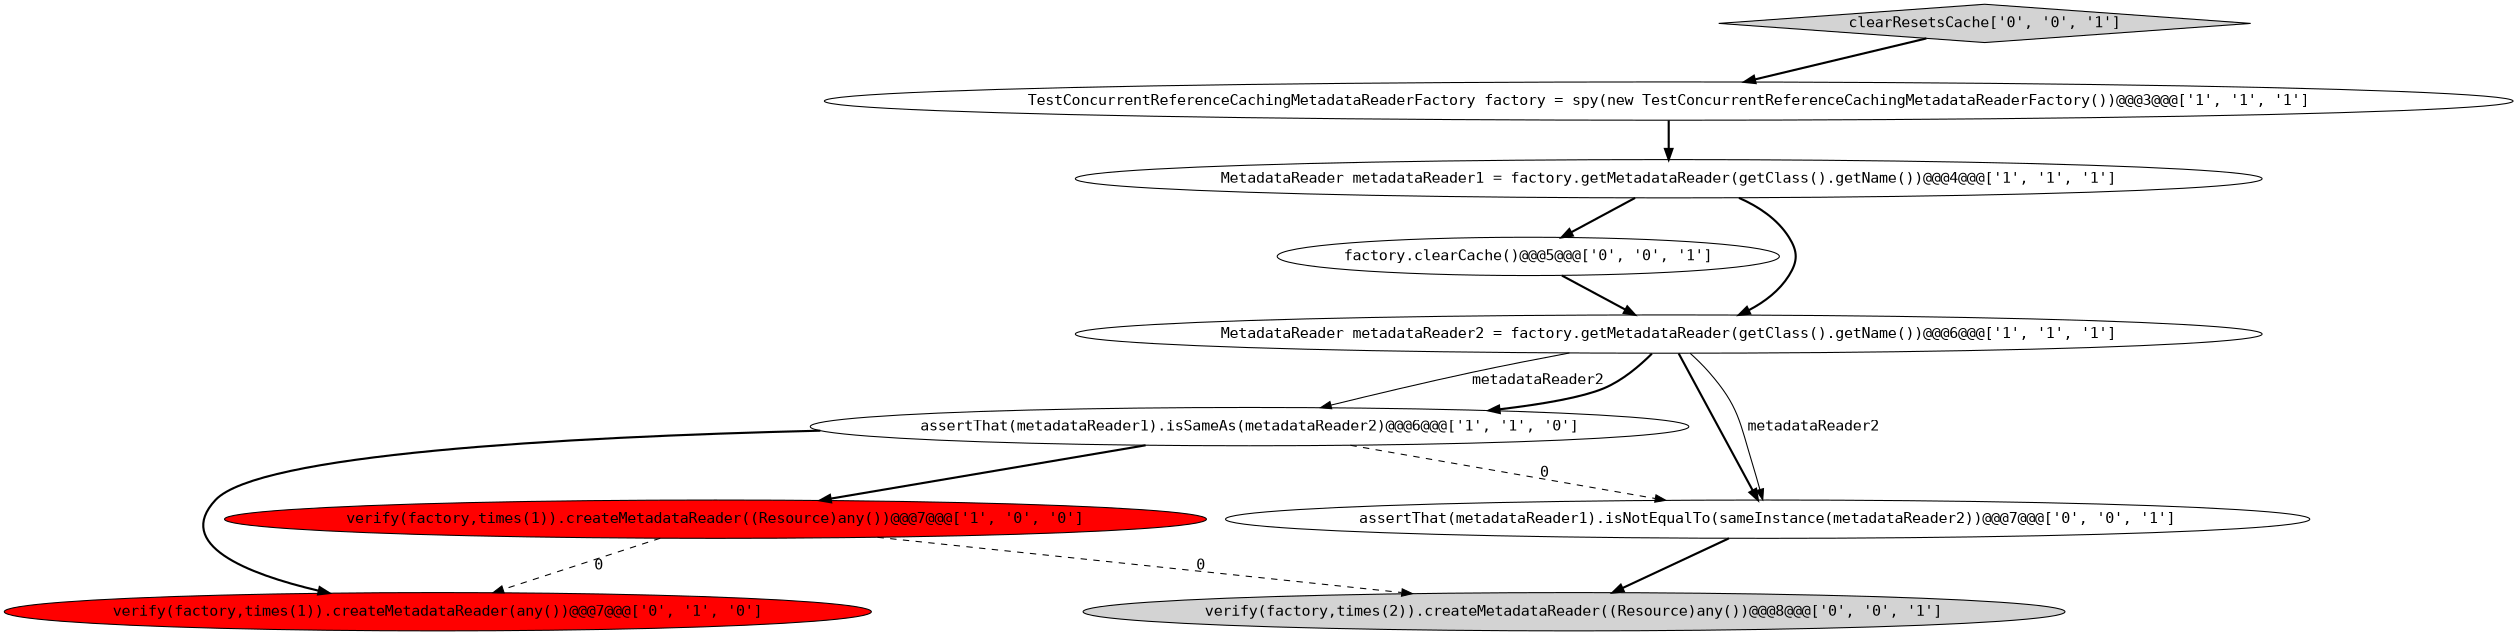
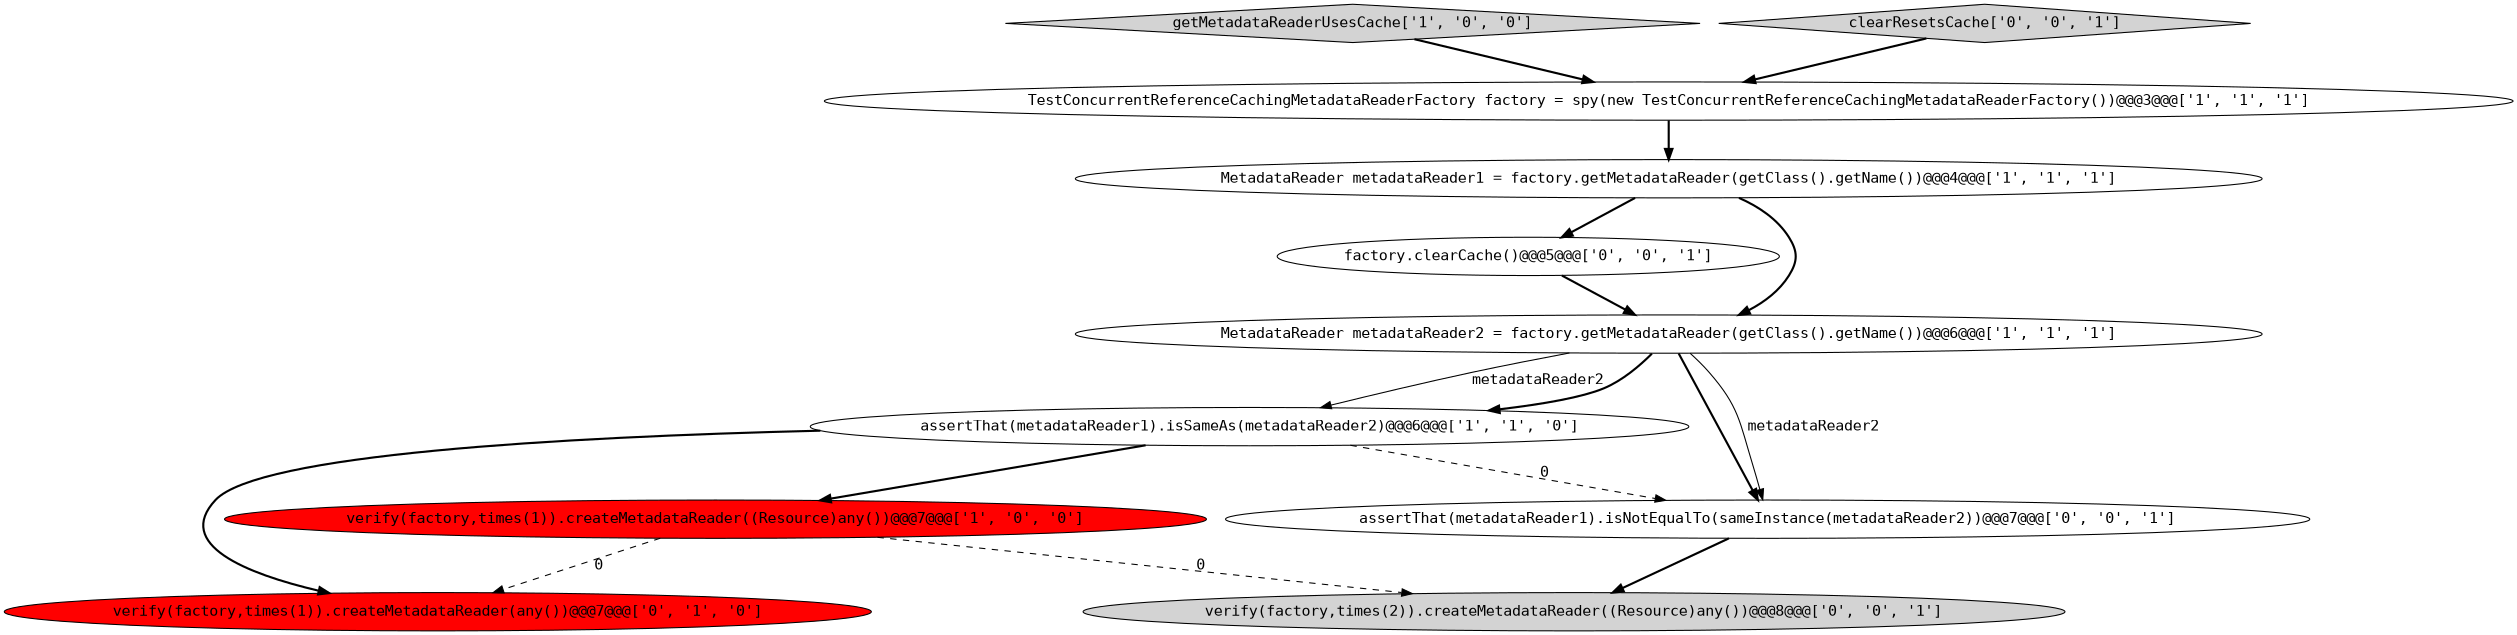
none -> (1353, 23)
